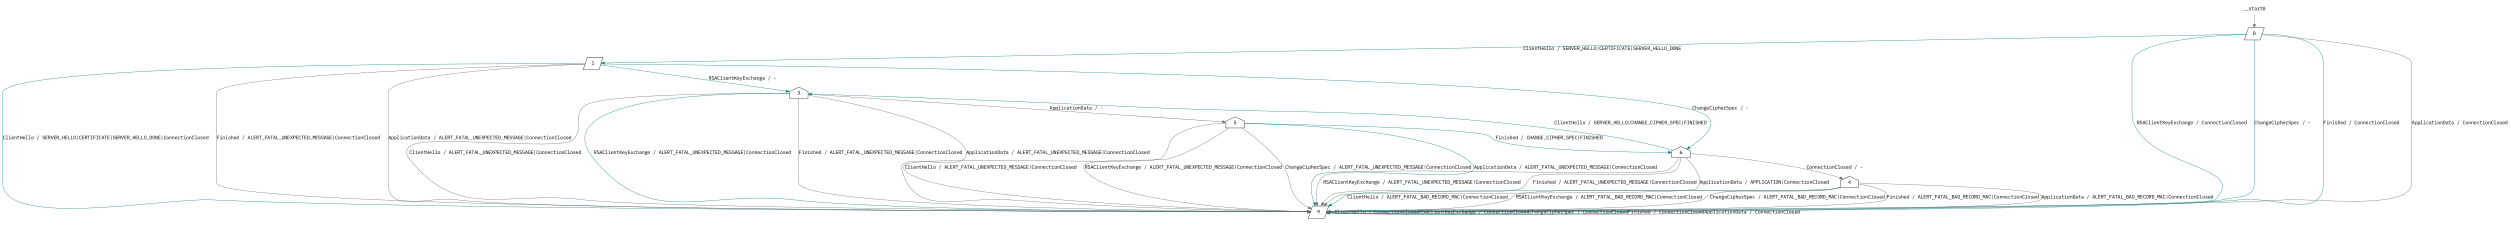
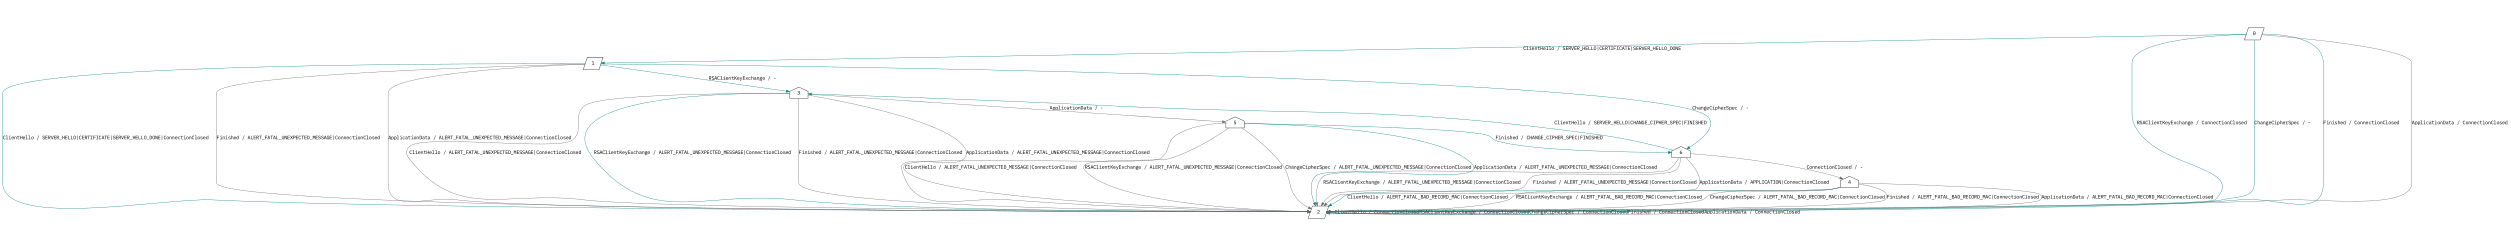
(2254, 9) -> none
(1318, 212) -> (1318, 212)
